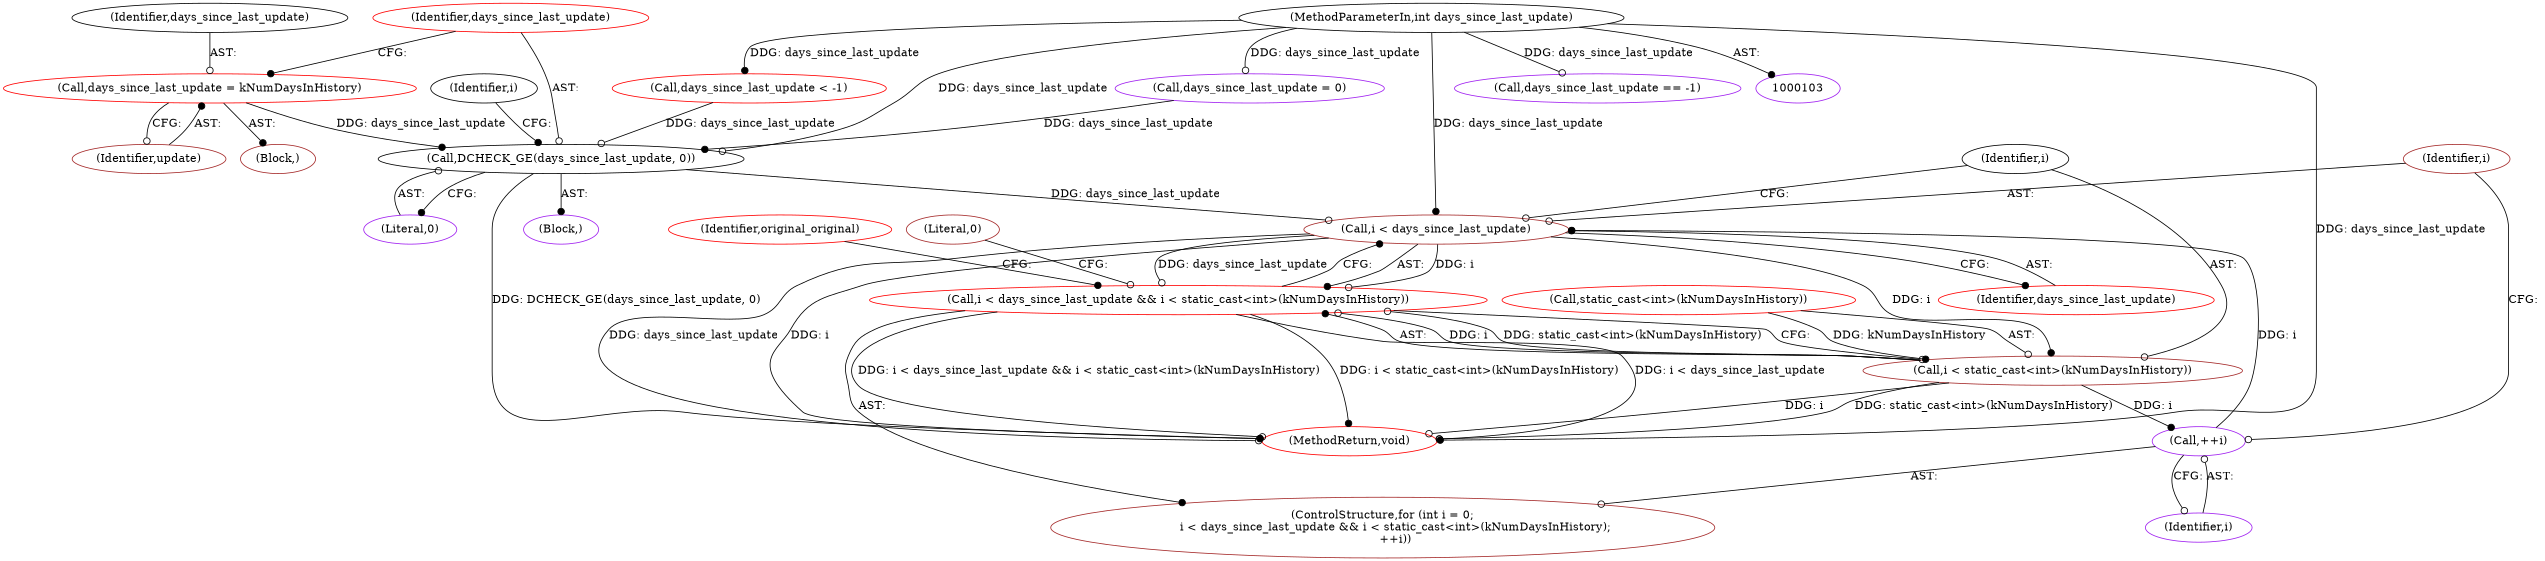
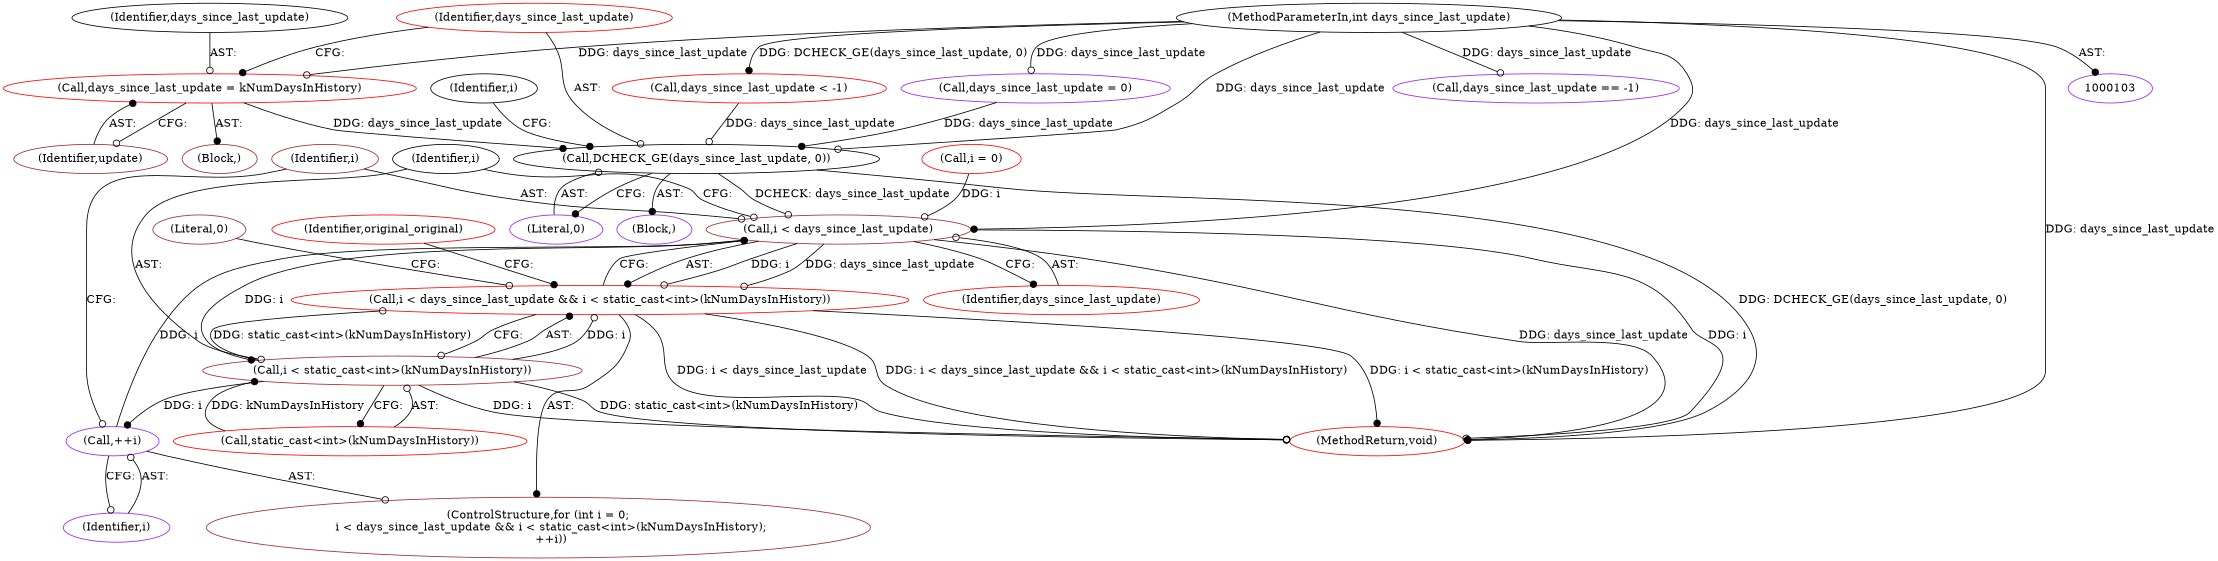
none -> (745, 37)
(835, 53) -> (893, 53)
none -> (972, 159)
(1136, 194) -> (853, 194)
none -> (373, 403)
